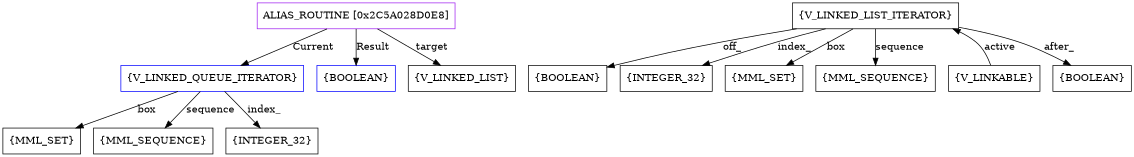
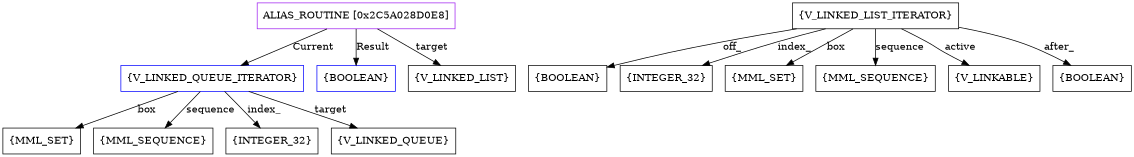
(979, 45) -> (932, 45)
none -> (394, 141)
